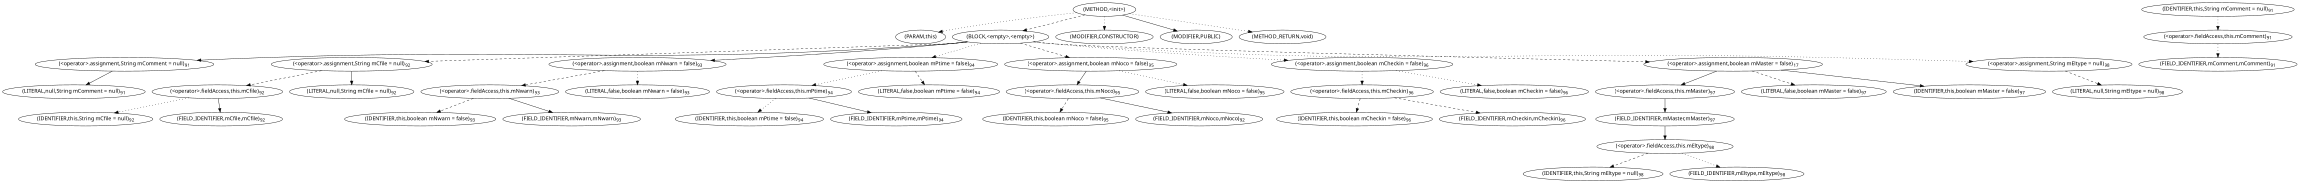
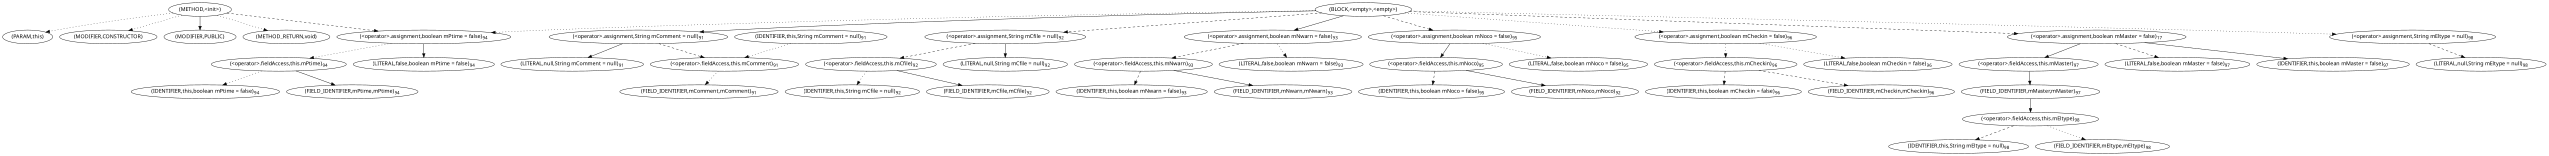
(1056, 22) -> (301, 22)
none -> (680, 50)
(919, 76) -> (424, 49)
